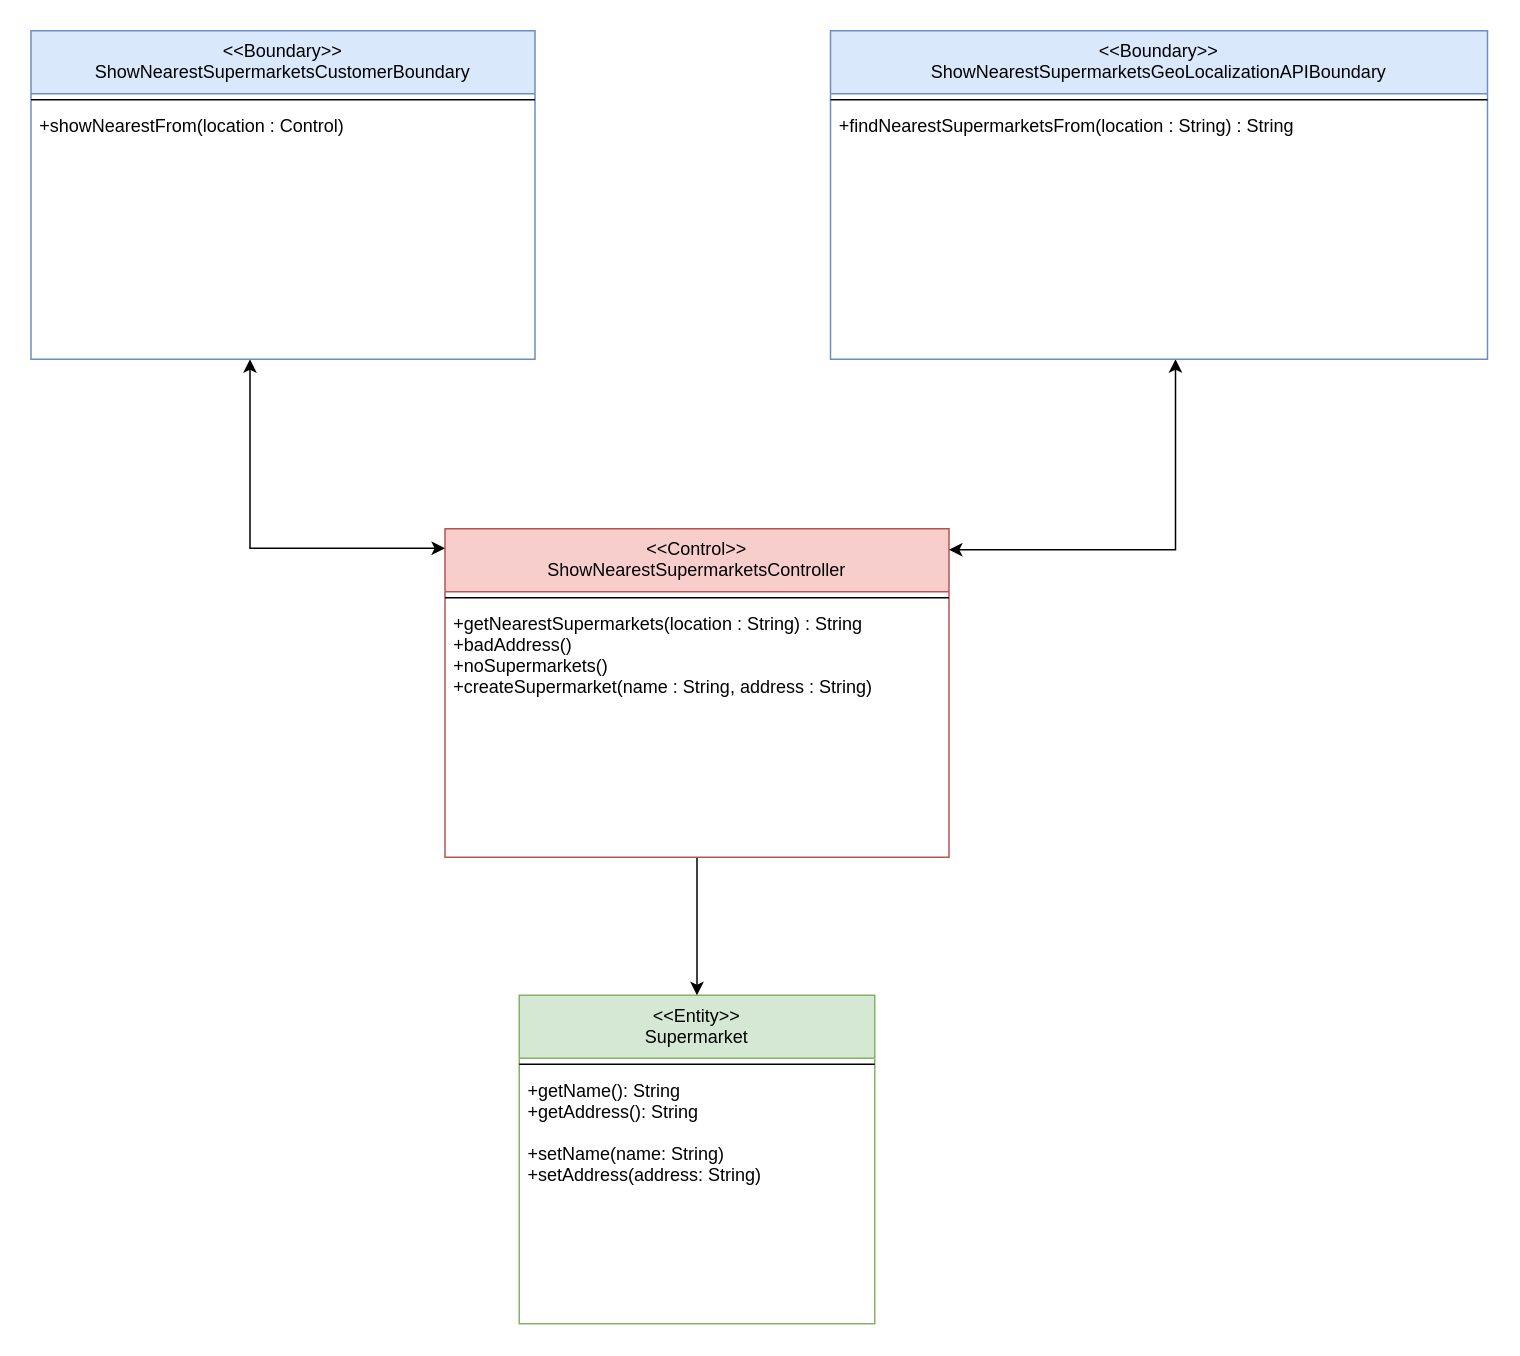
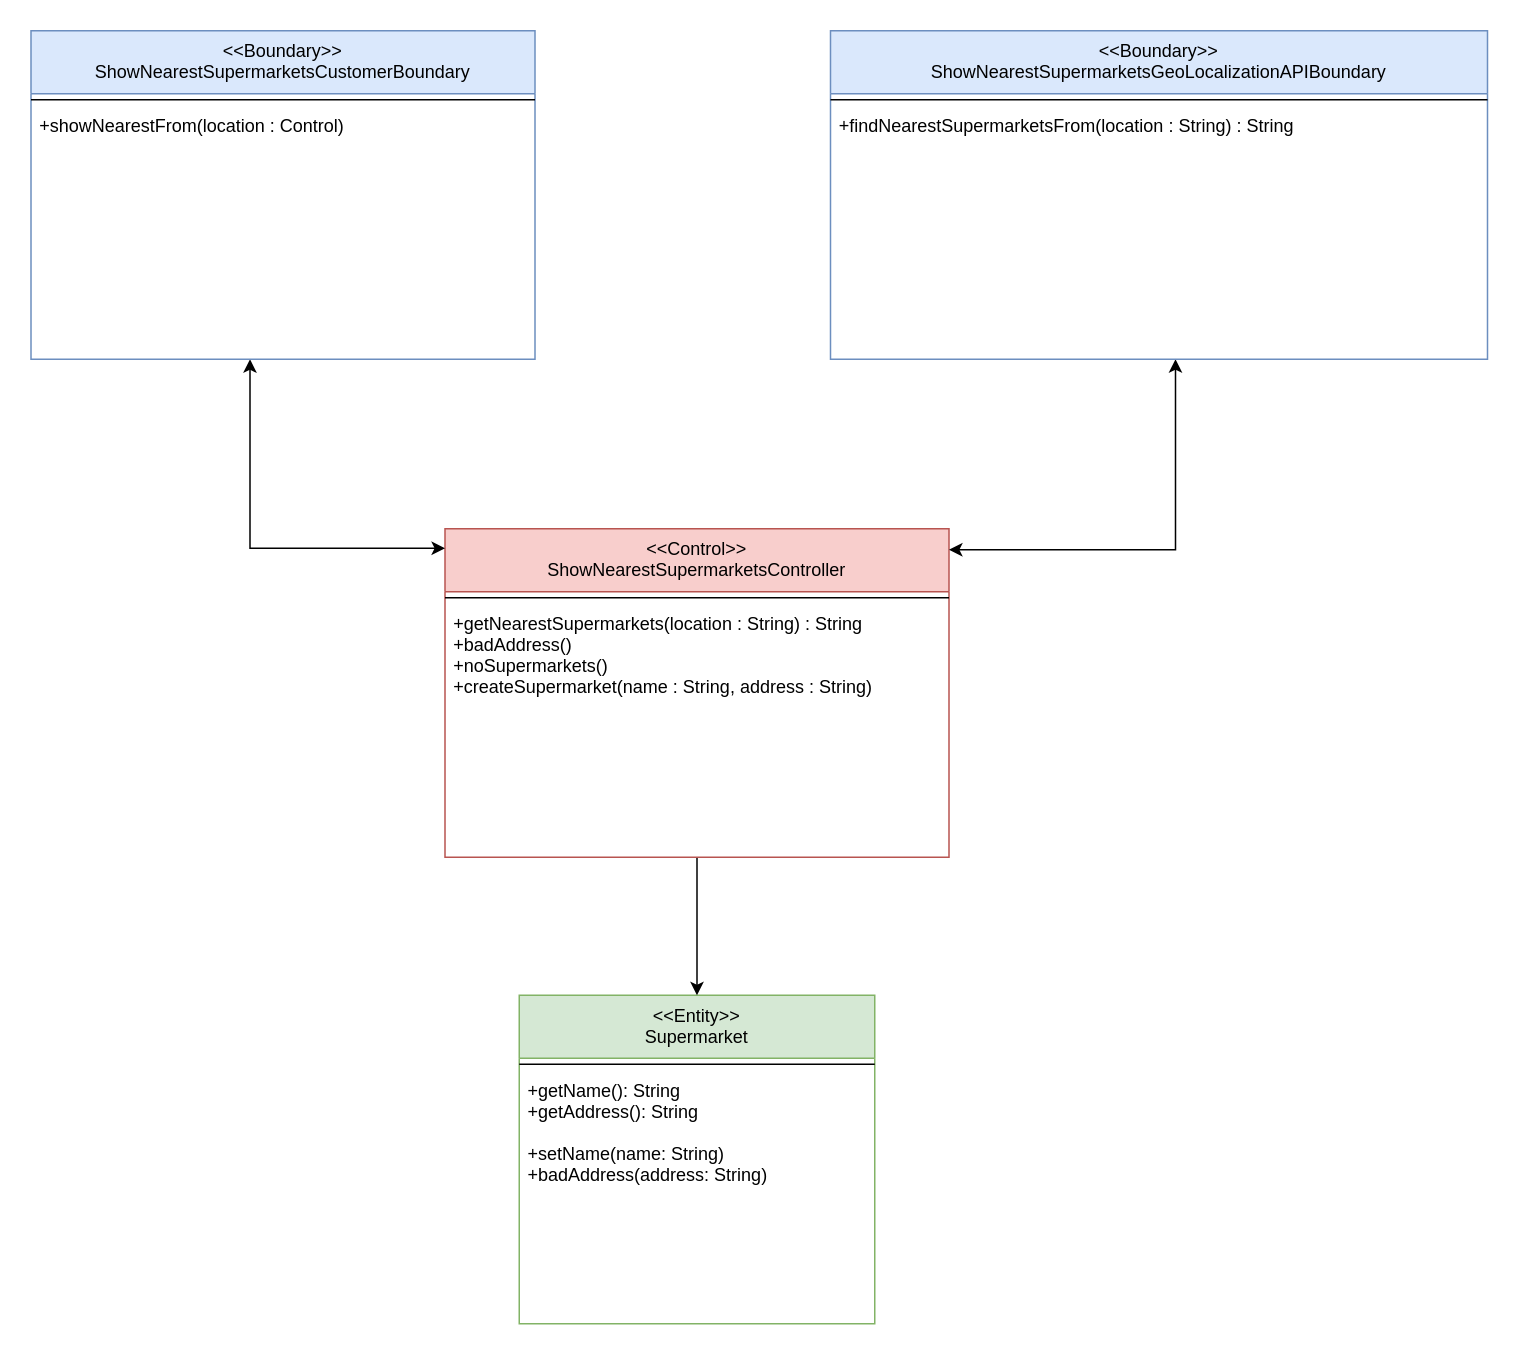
(611, 1091) -> (611, 1091)
